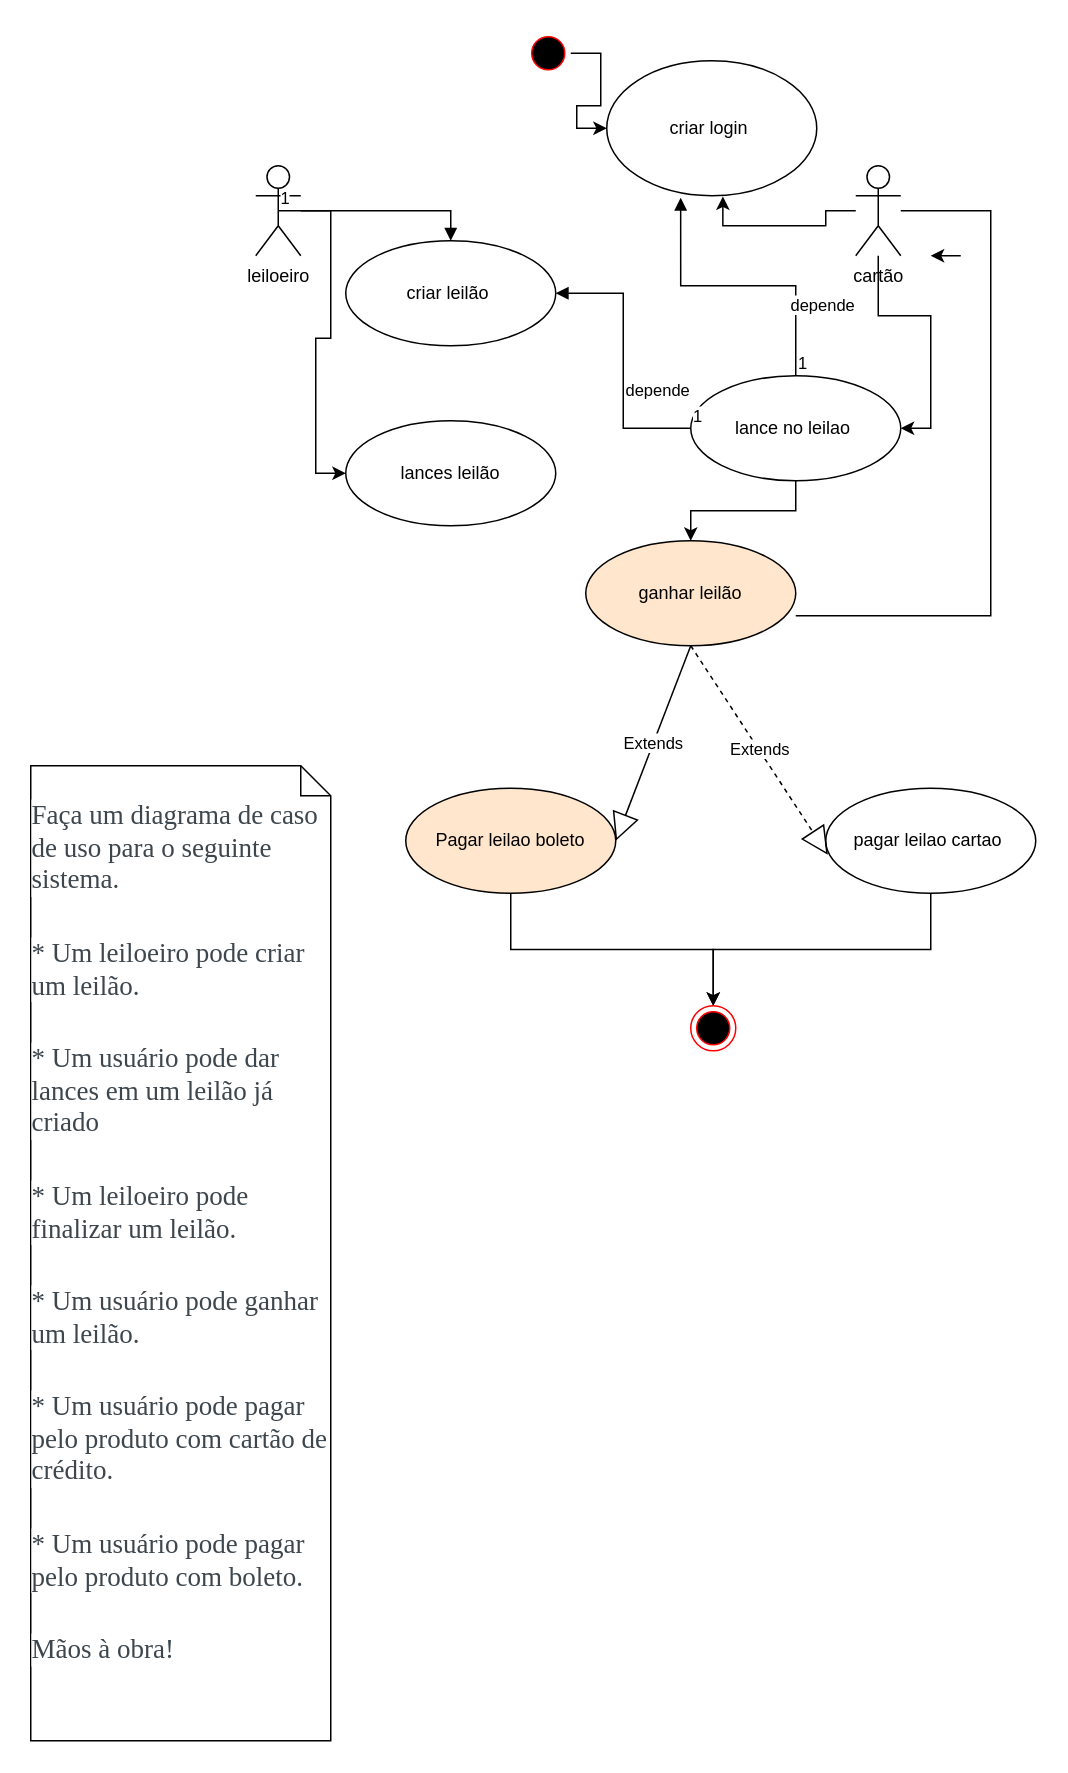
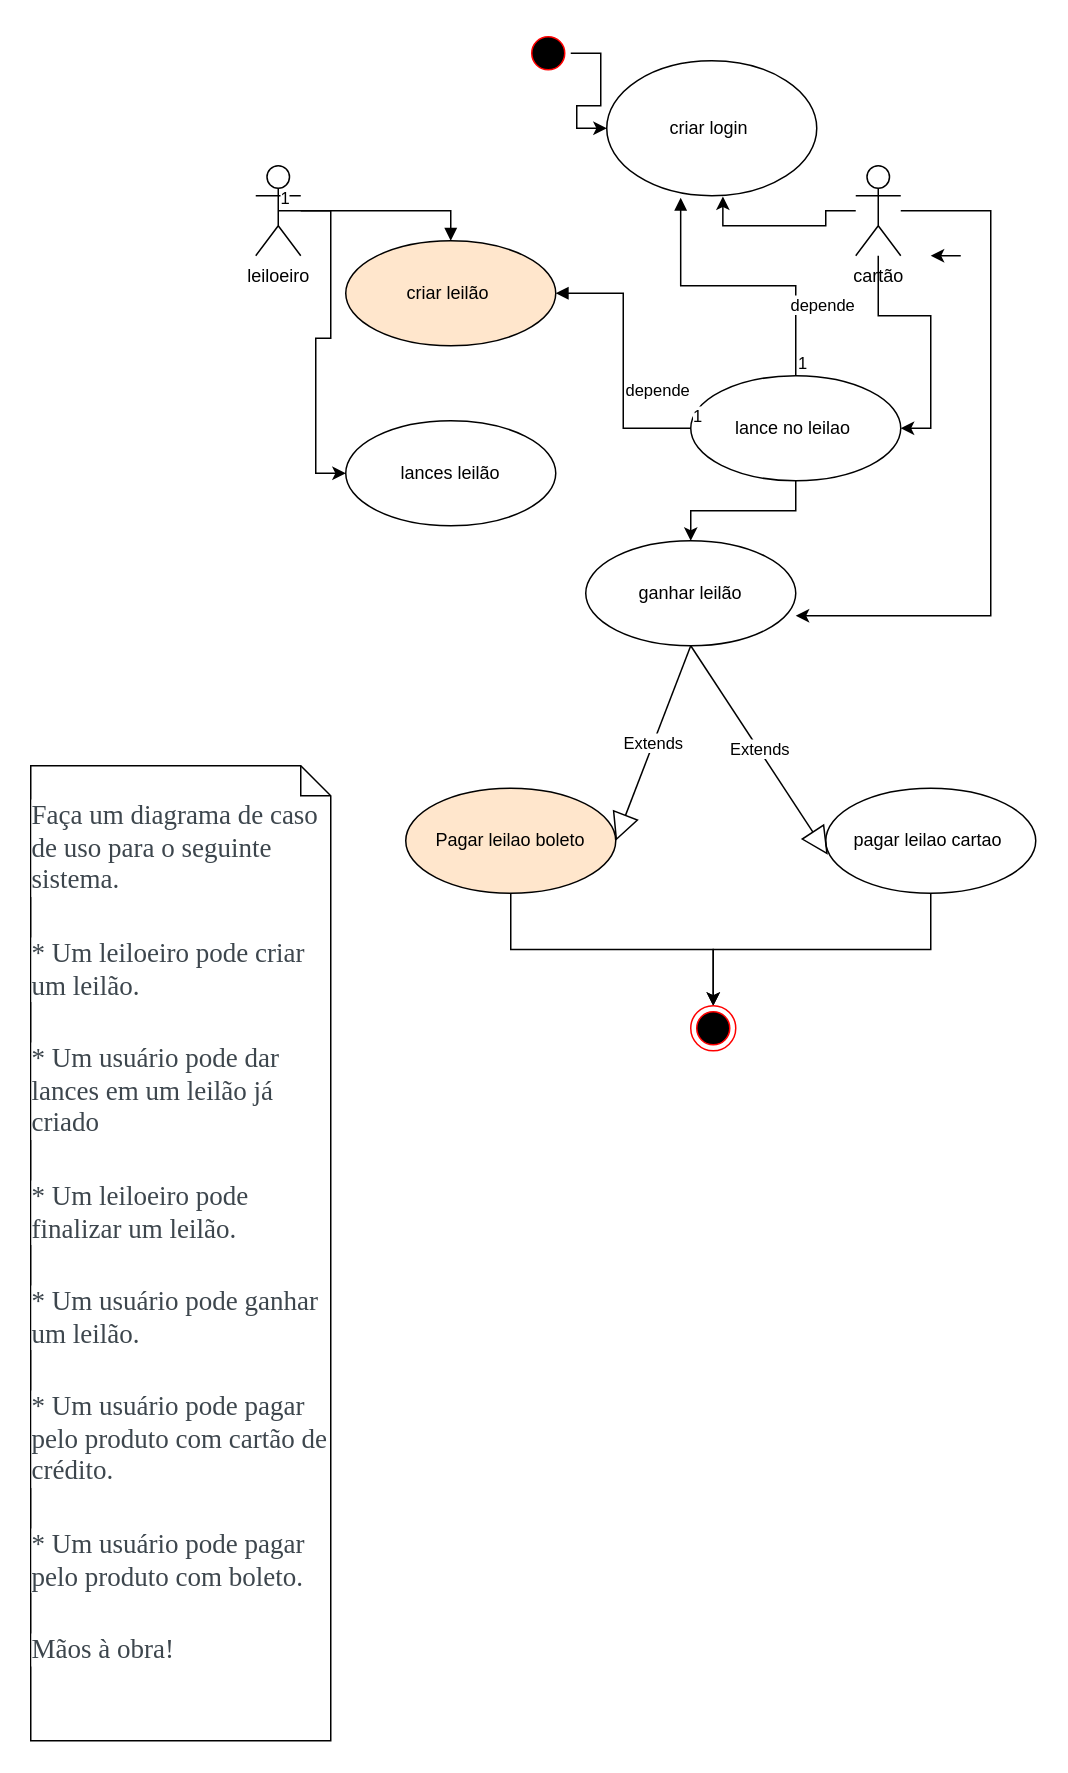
(451, 293) -> (451, 293)
(691, 593) -> (691, 593)
(802, 616) -> (807, 616)
(721, 692) -> (721, 692)
